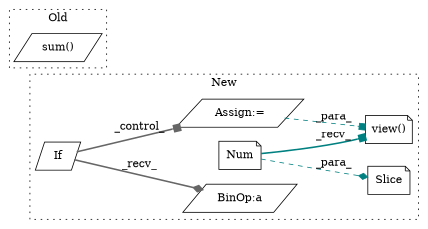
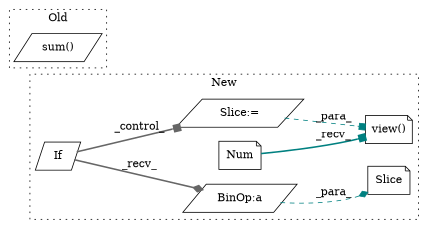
(240, 113) -> (240, 113)
(310, 168) -> (320, 203)
